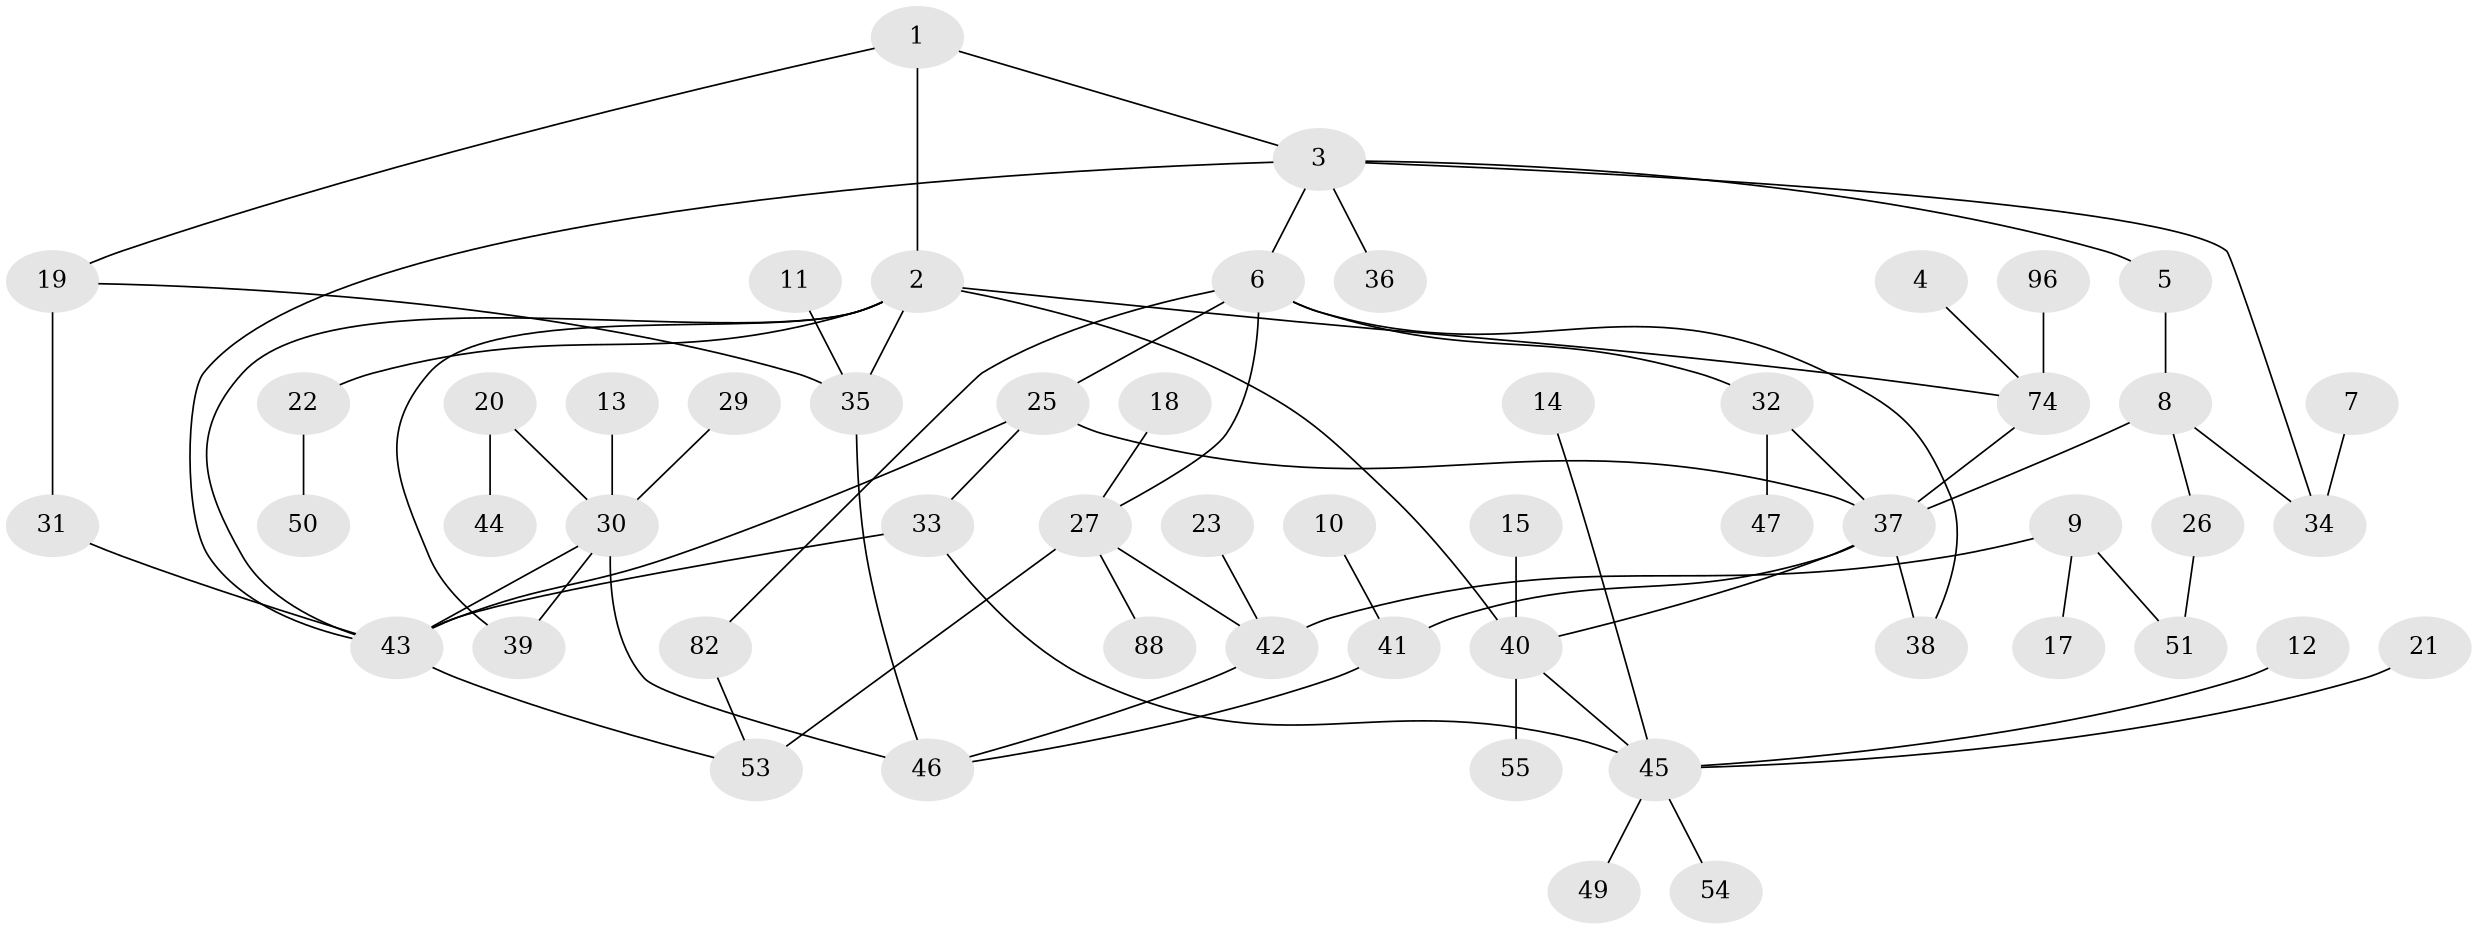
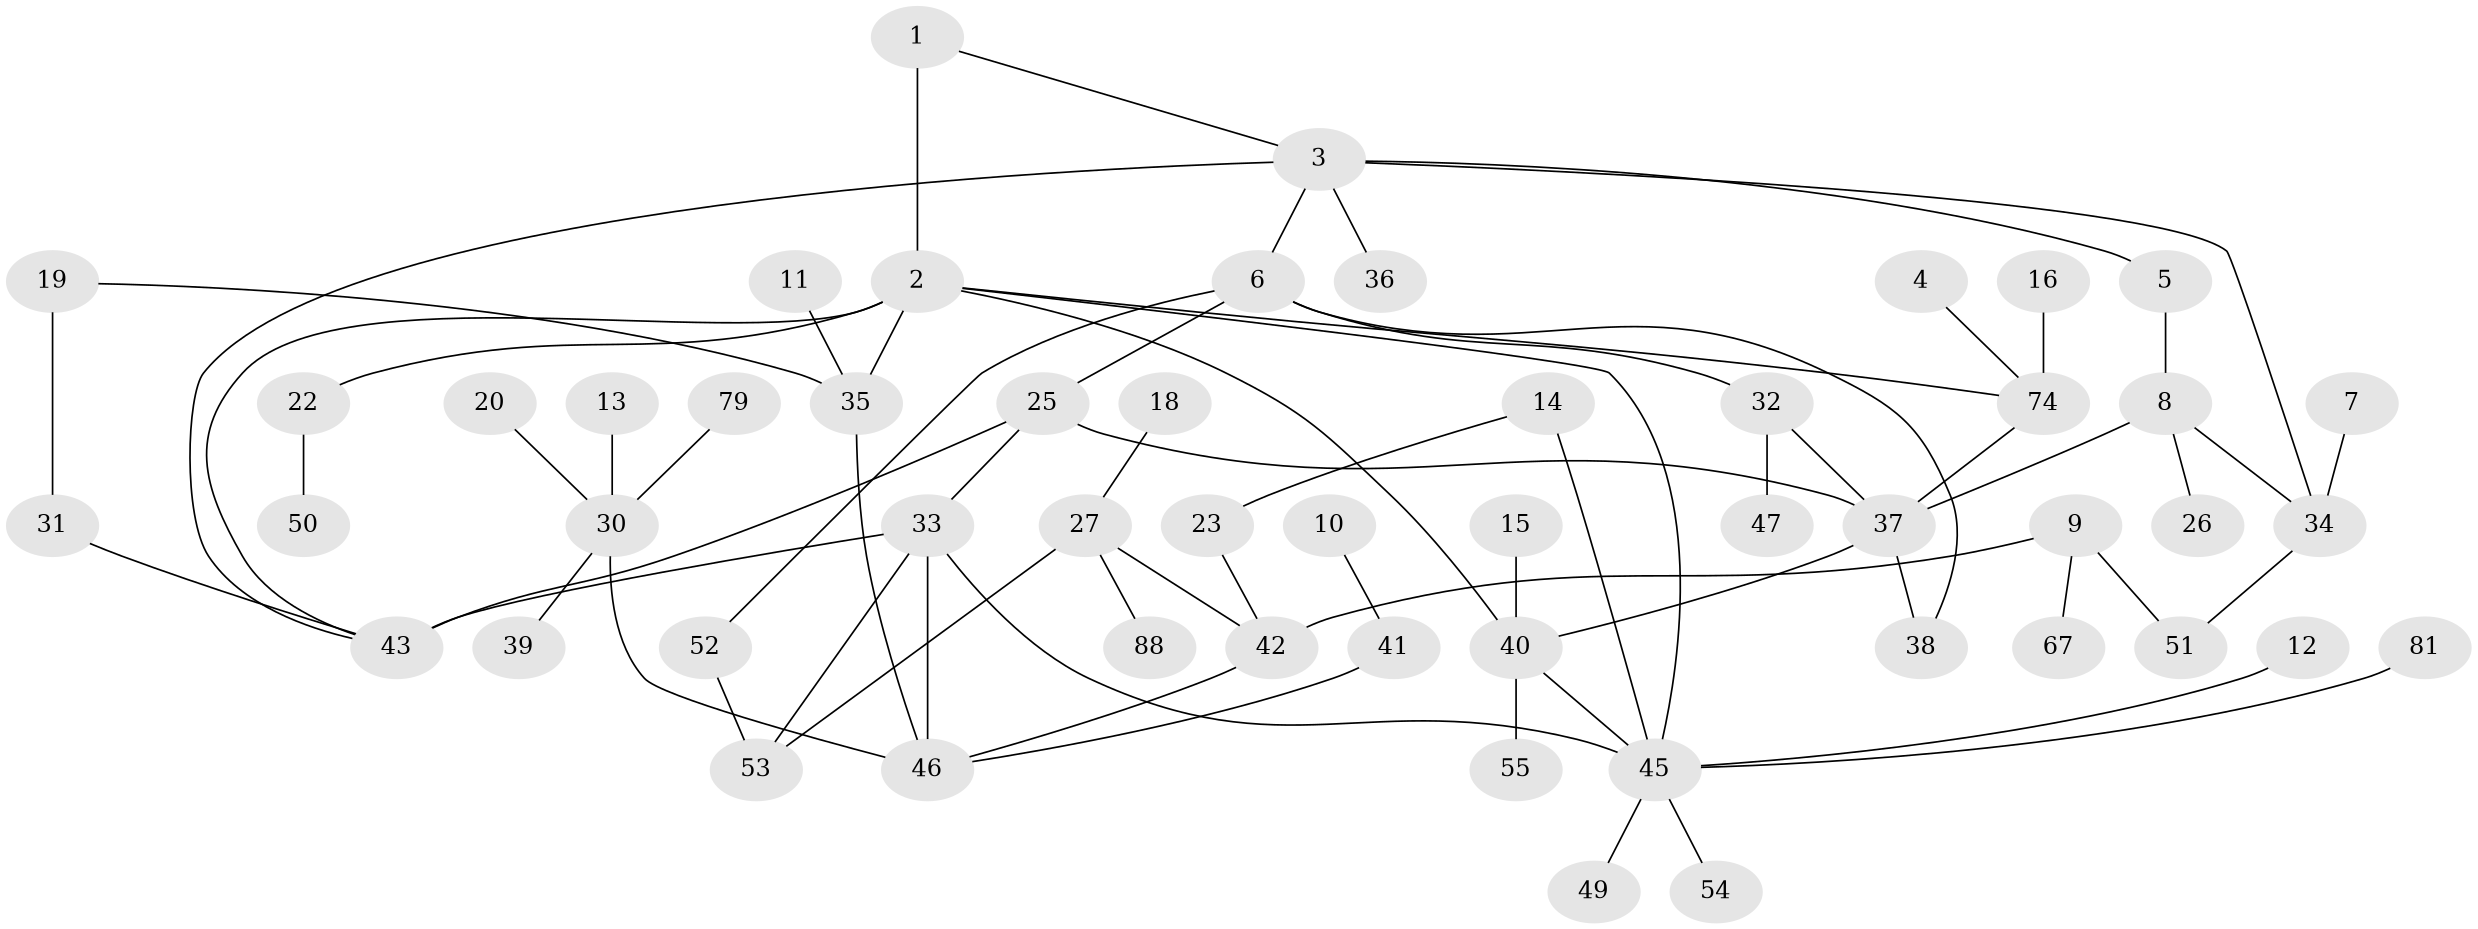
(479, 145) -> none
(2043, 282) -> (2043, 282)
(509, 337) -> (1503, 354)
(734, 404) -> (734, 404)
(1226, 435) -> none
none -> (1374, 458)
(490, 526) -> none
(2189, 586) -> (2250, 587)
(505, 587) -> none
(1642, 587) -> none
(705, 648) -> (705, 648)
(2059, 648) -> (2059, 648)
(2425, 648) -> (2425, 648)
none -> (928, 657)
(572, 717) -> (842, 648)
